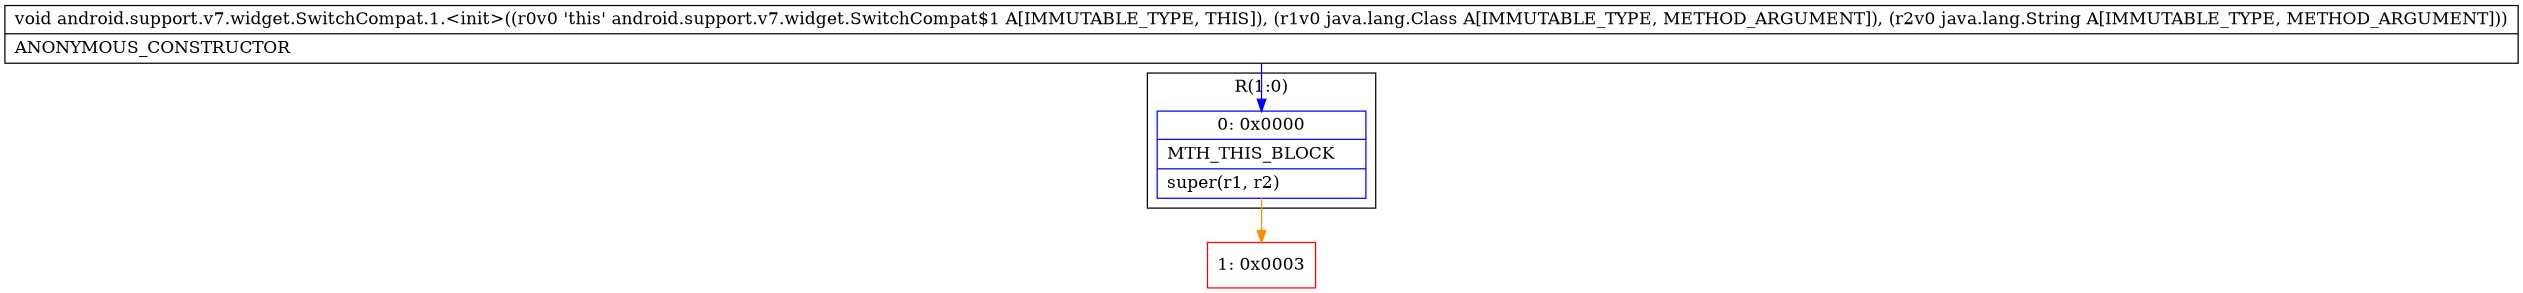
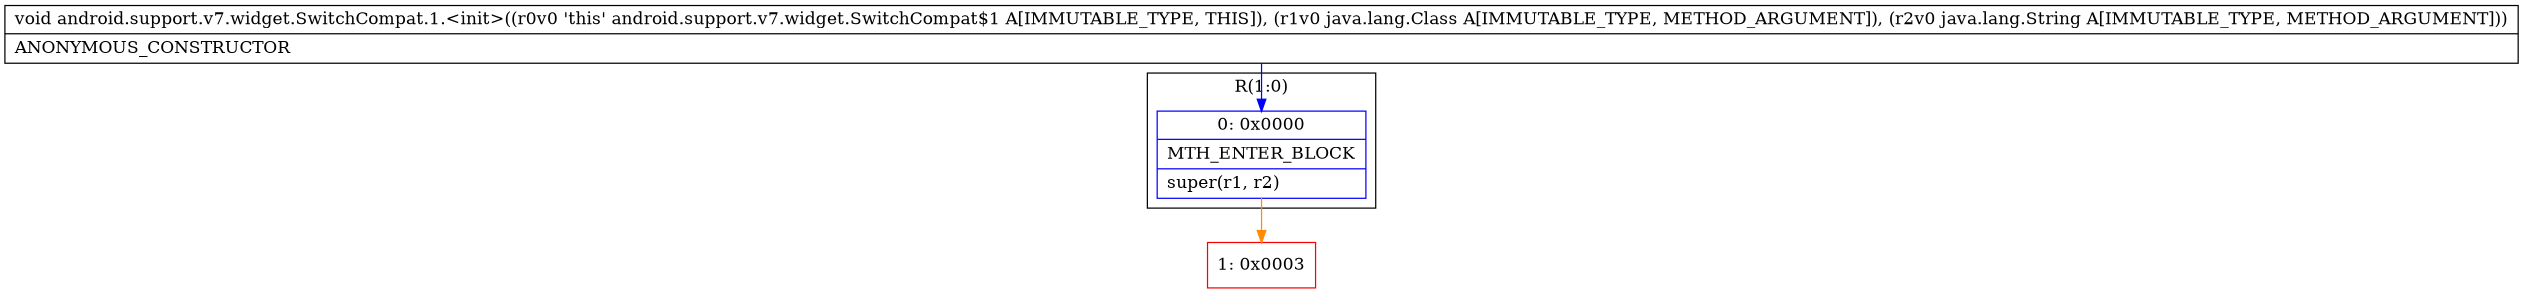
(1251, 153) -> (1262, 153)
